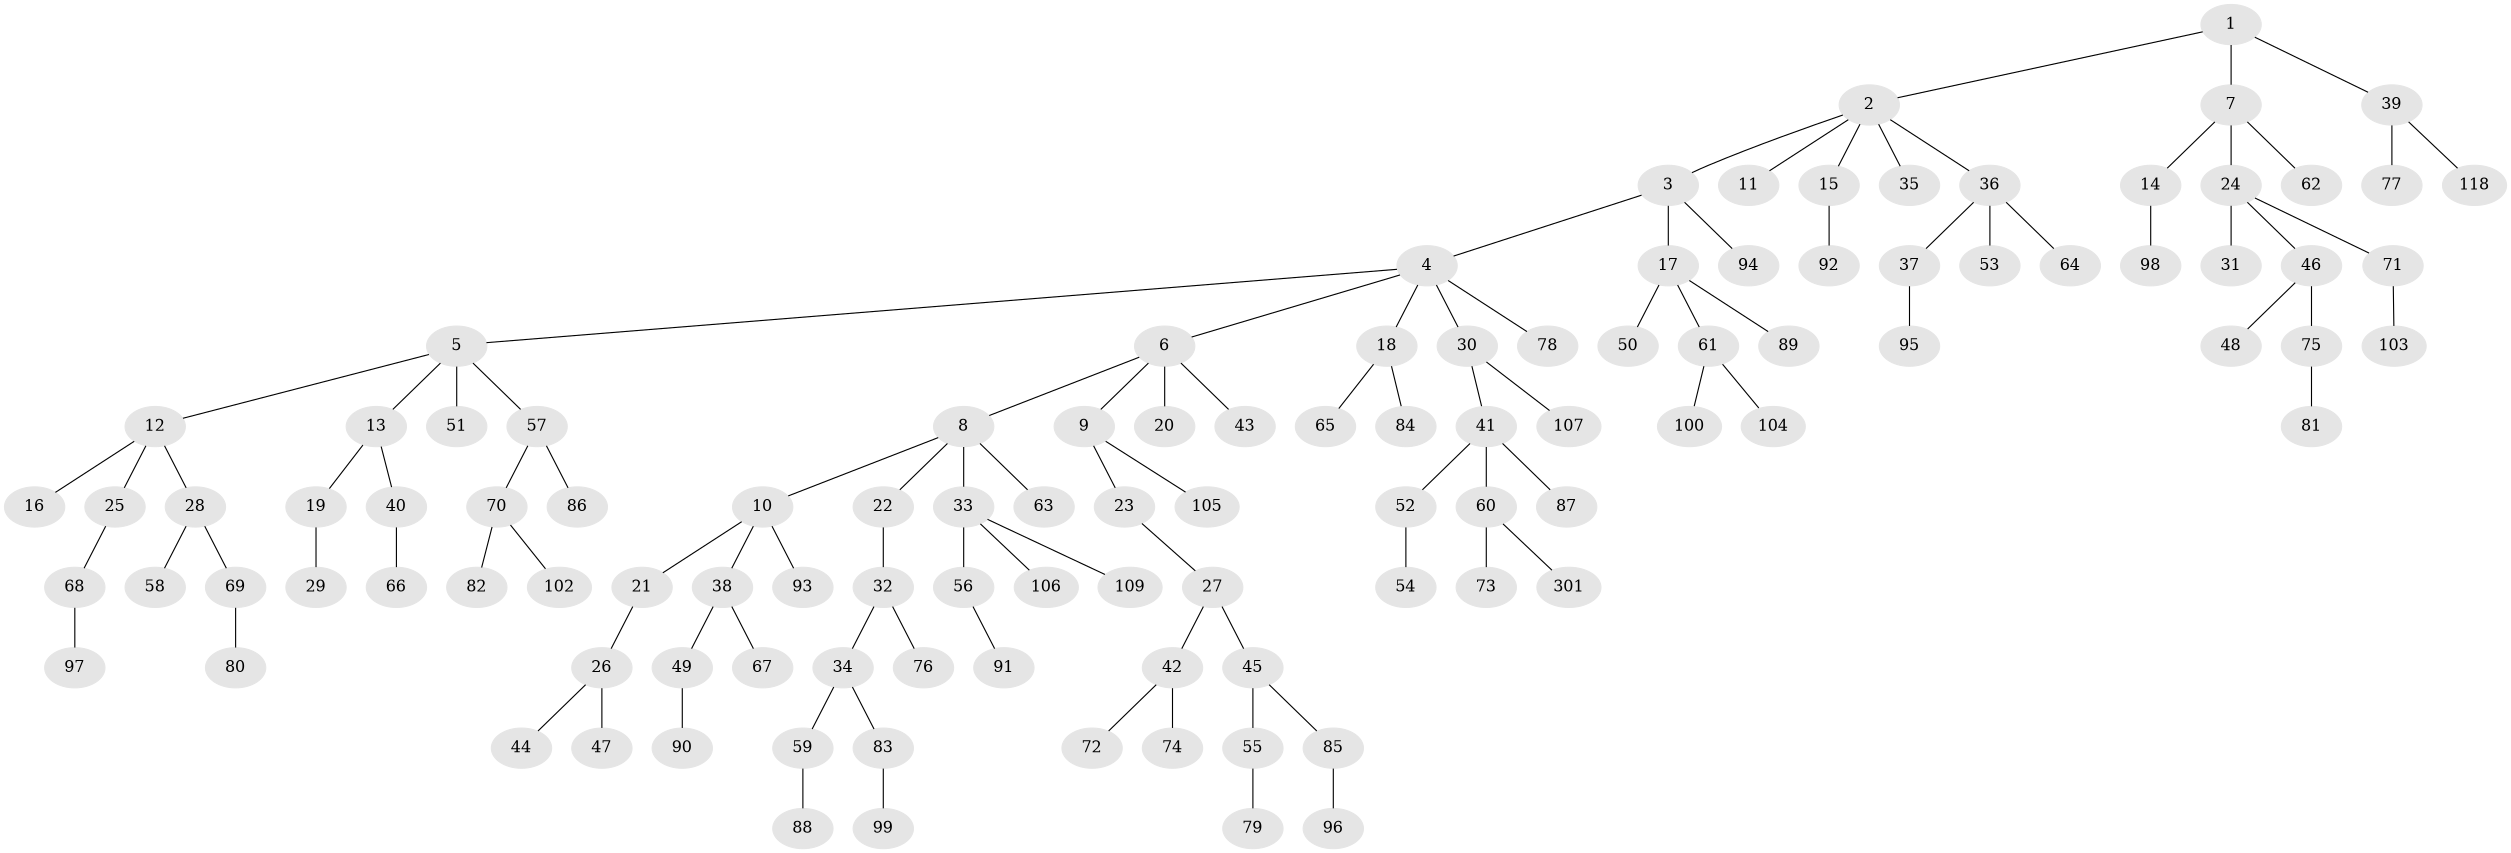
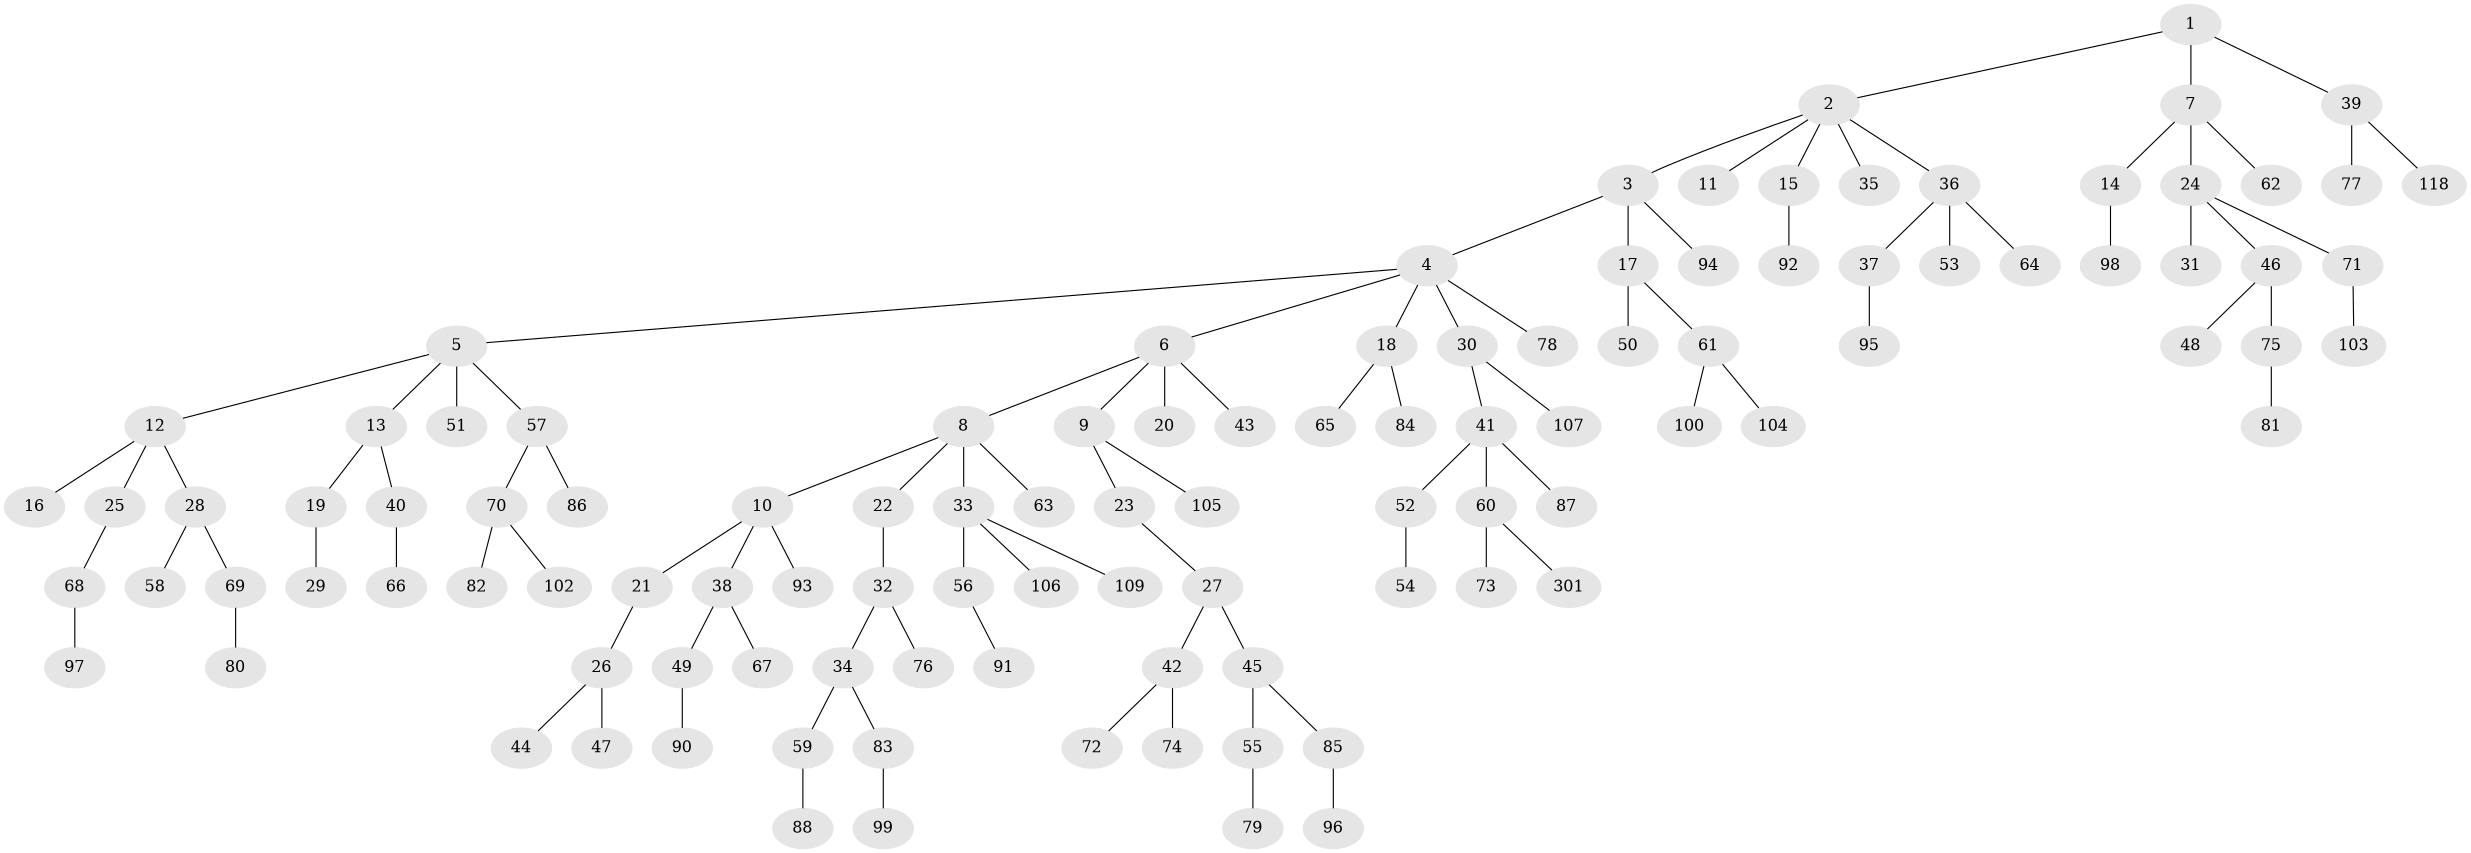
(1789, 346) -> none
